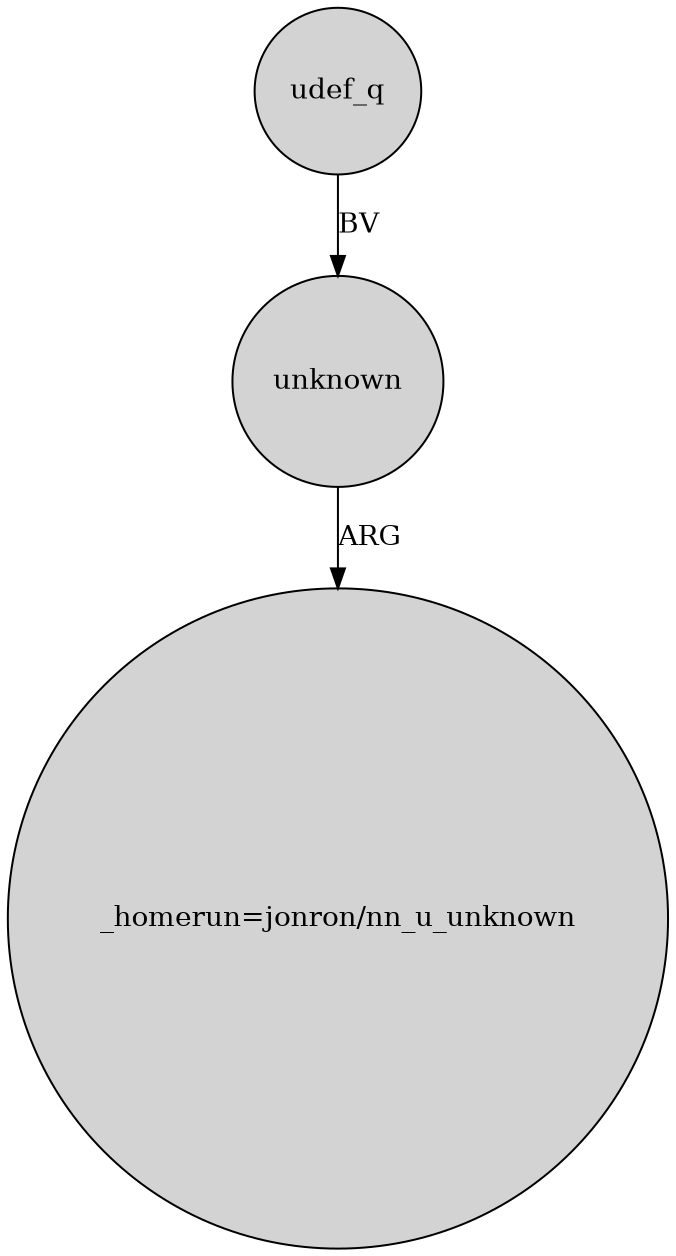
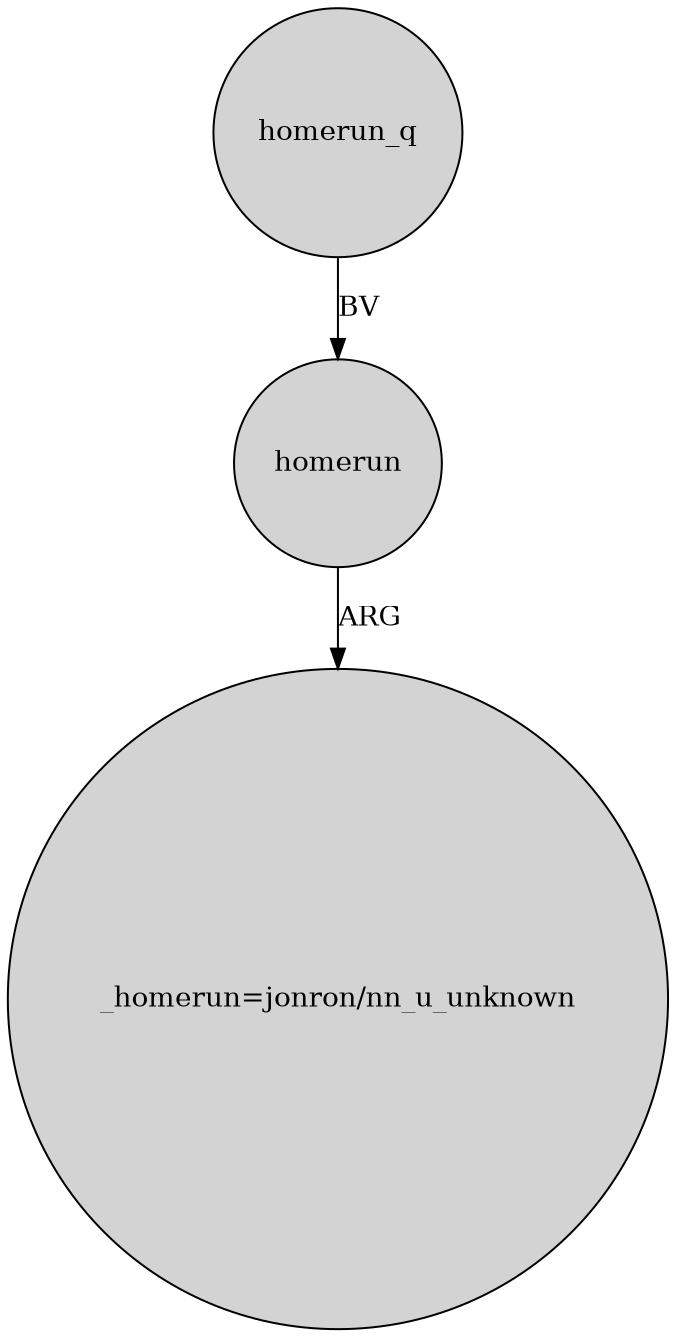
(338, 91) -> (338, 133)
(338, 381) -> (338, 463)
